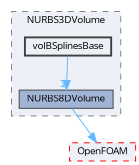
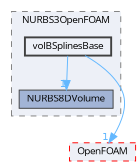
(66, 21) -> (66, 21)
(82, 122) -> (114, 78)
